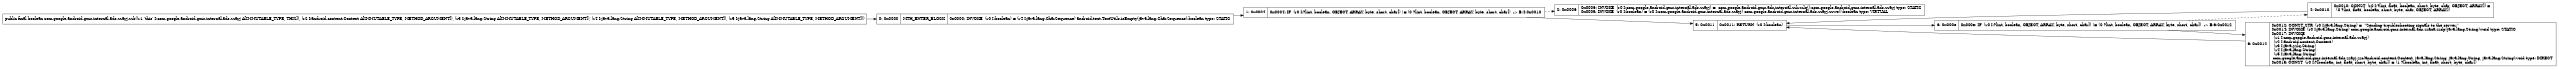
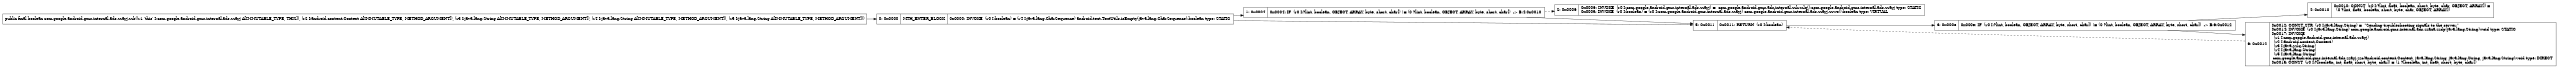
(2048, 15) -> (1462, 23)
(2247, 18) -> (2247, 18)
(2017, 35) -> (2017, 35)
